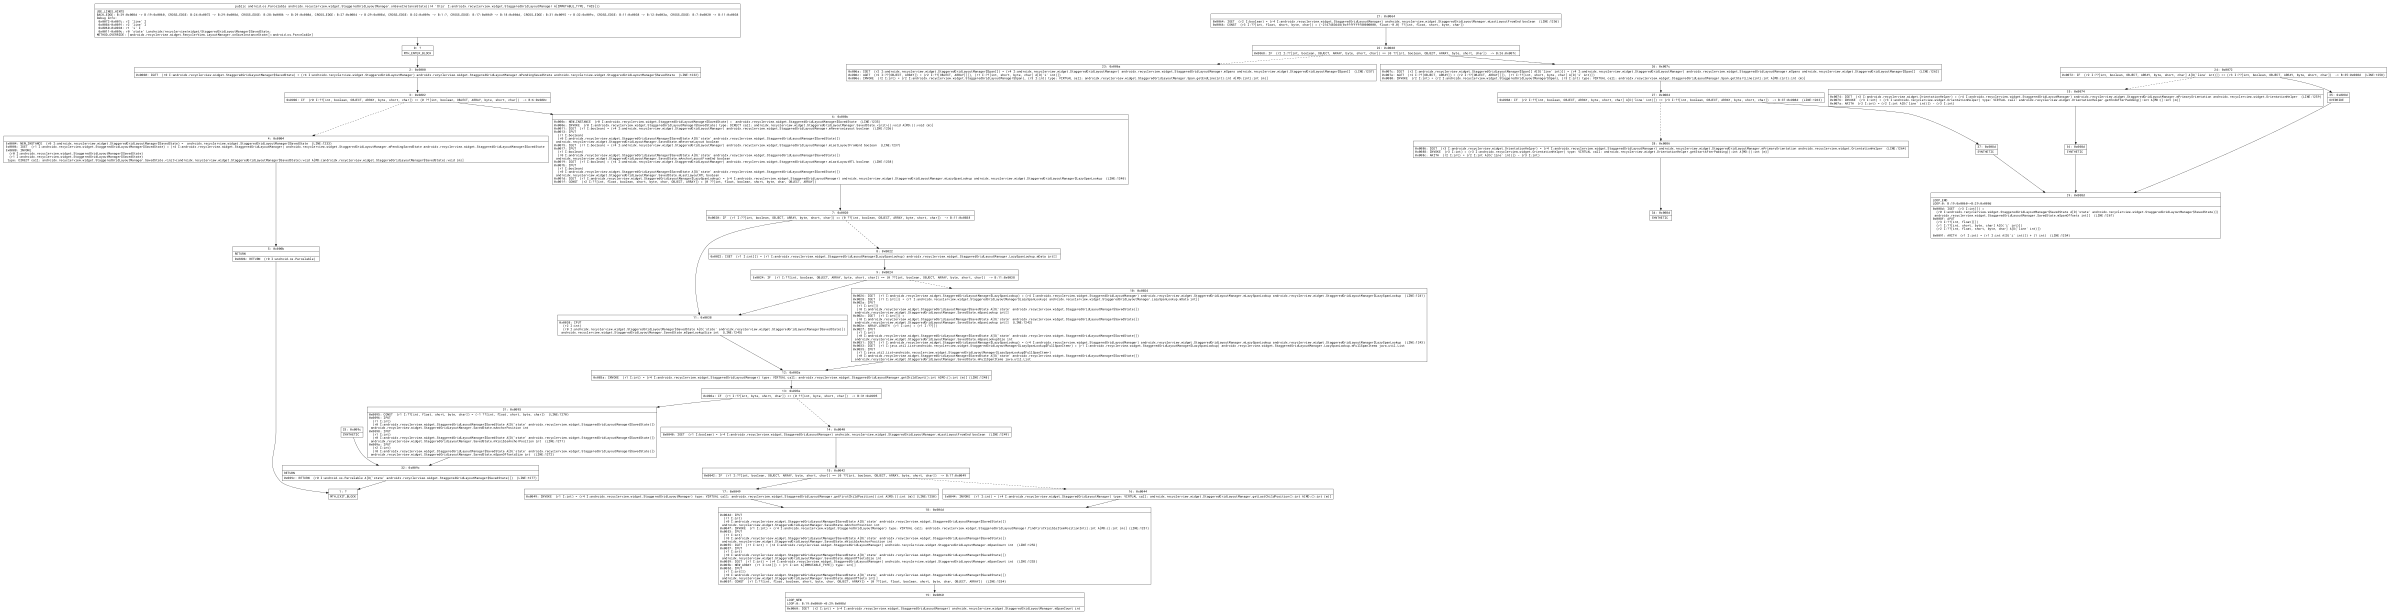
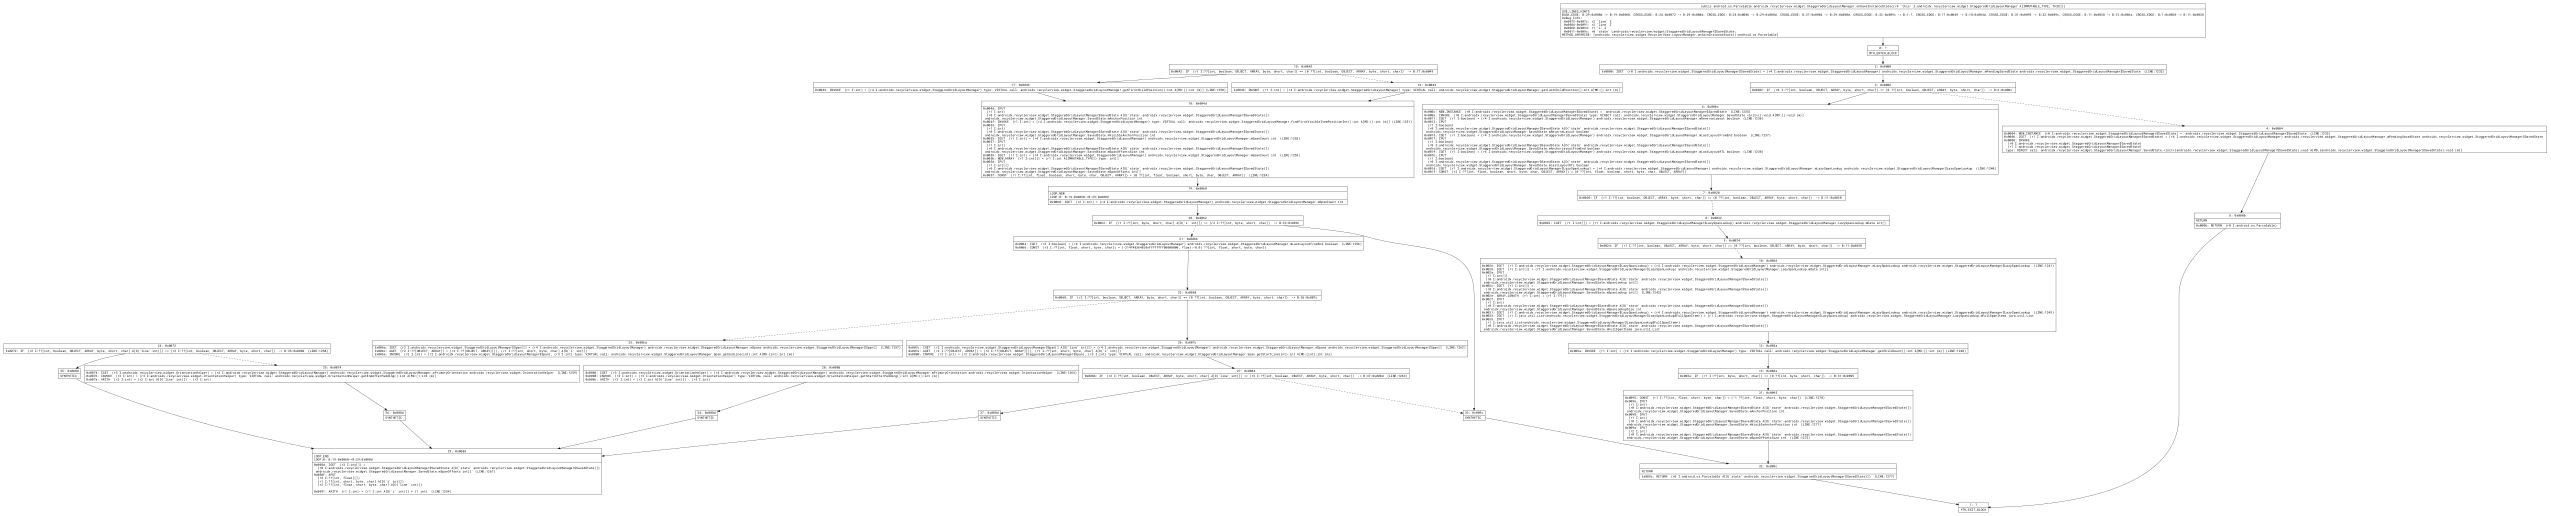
(2337, 100) -> (69, 376)
(1661, 121) -> (1367, 396)
none -> (1198, 221)
(702, 325) -> none
(836, 432) -> none
none -> (628, 433)
